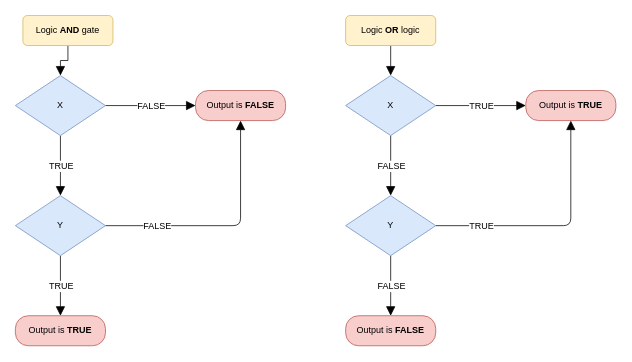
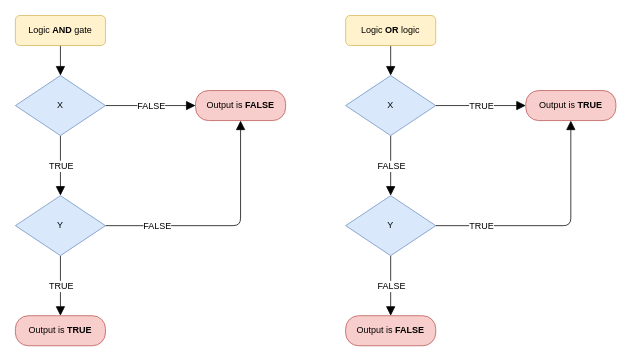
(68, 30) -> (60, 30)
